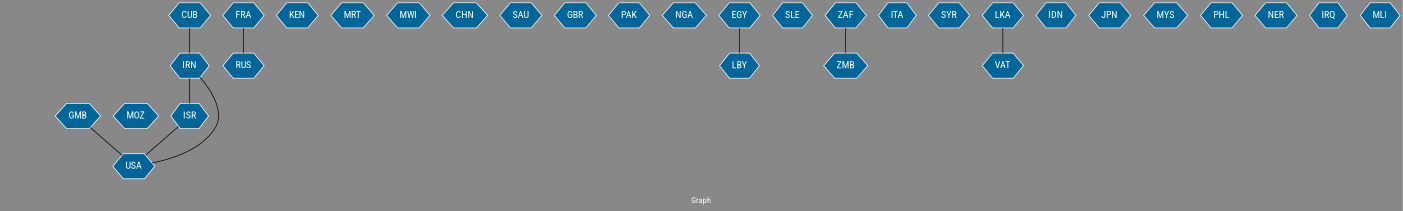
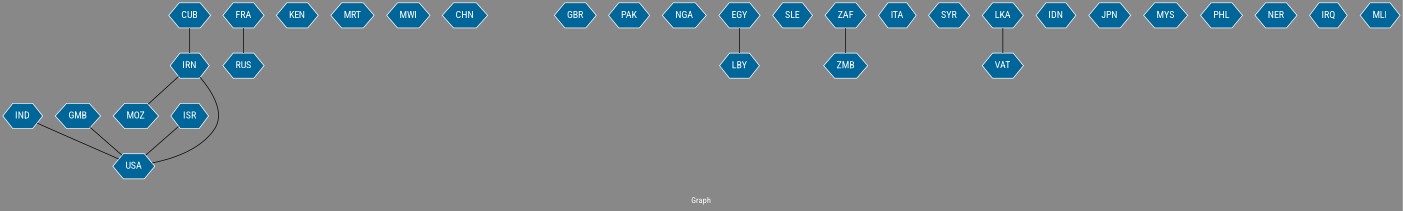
(521, 15) -> none
(190, 91) -> (163, 90)
none -> (23, 116)
